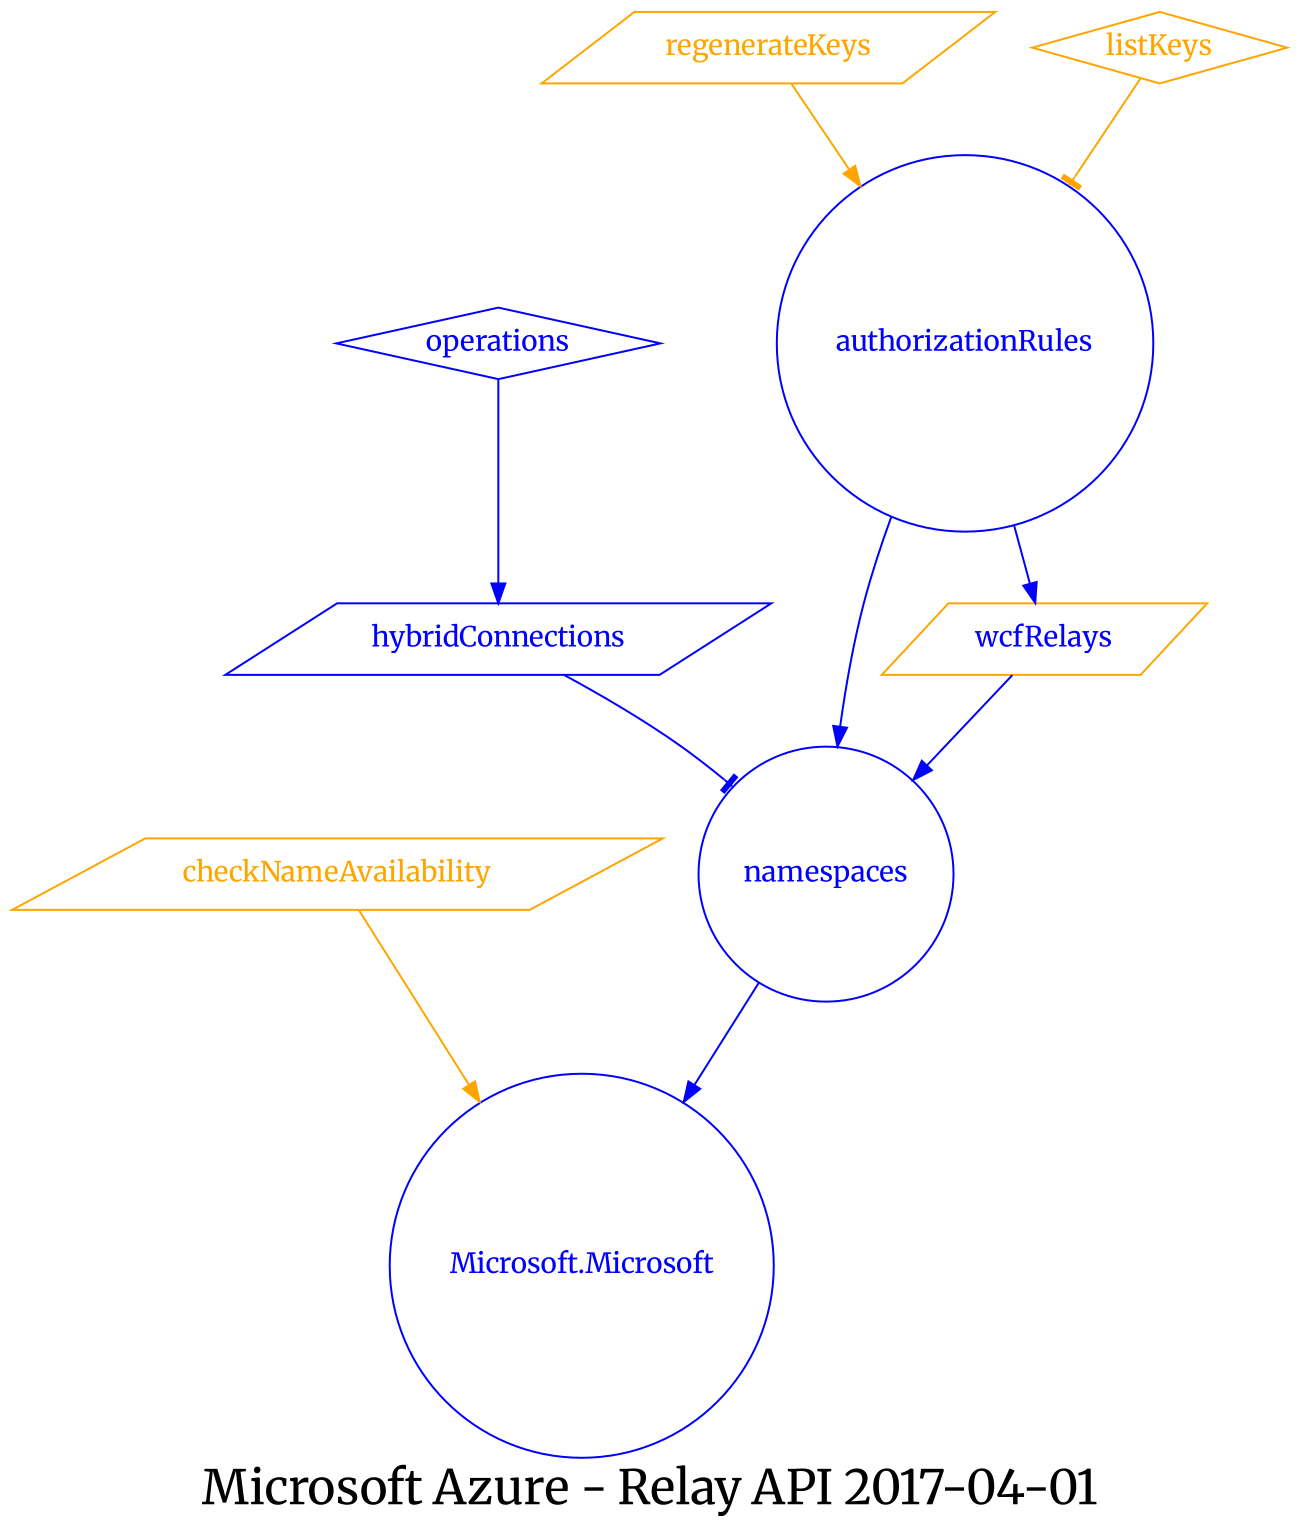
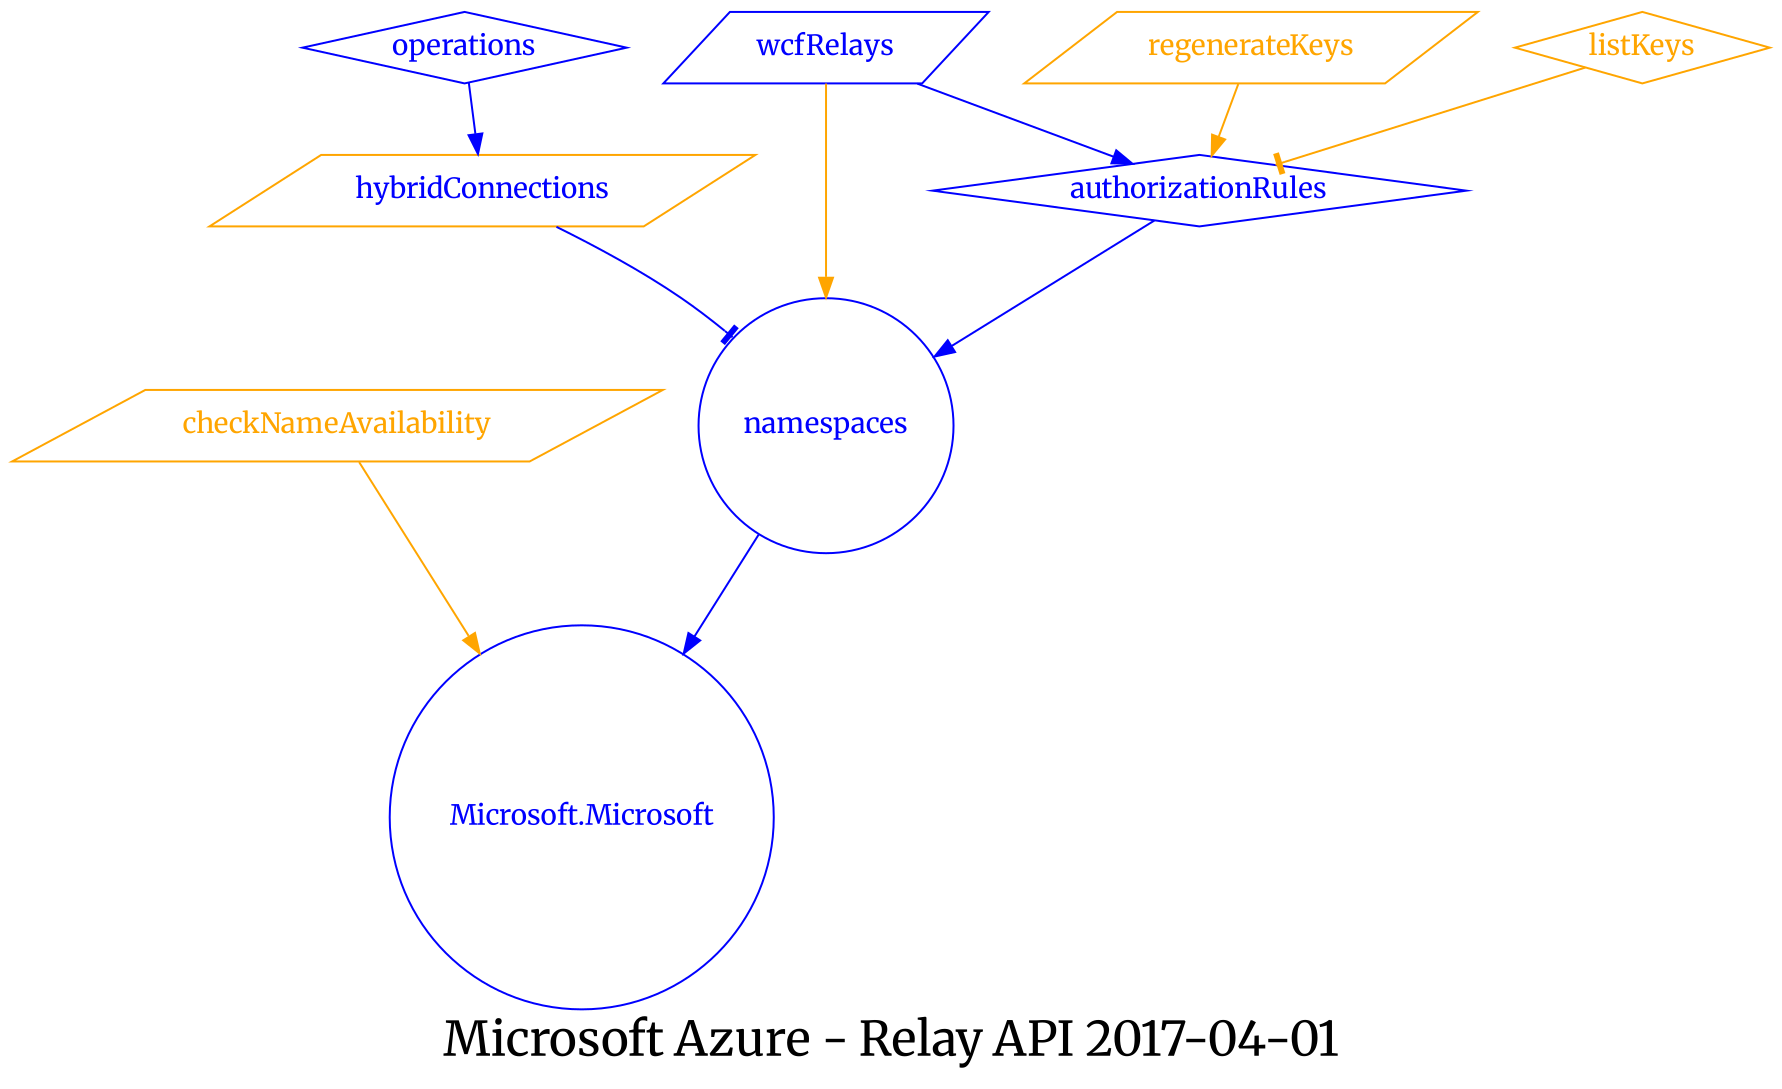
(965, 343) -> (1199, 191)
(1022, 555) -> (1015, 120)
(498, 639) -> (482, 191)
(1045, 639) -> (826, 48)
(970, 720) -> (826, 180)
